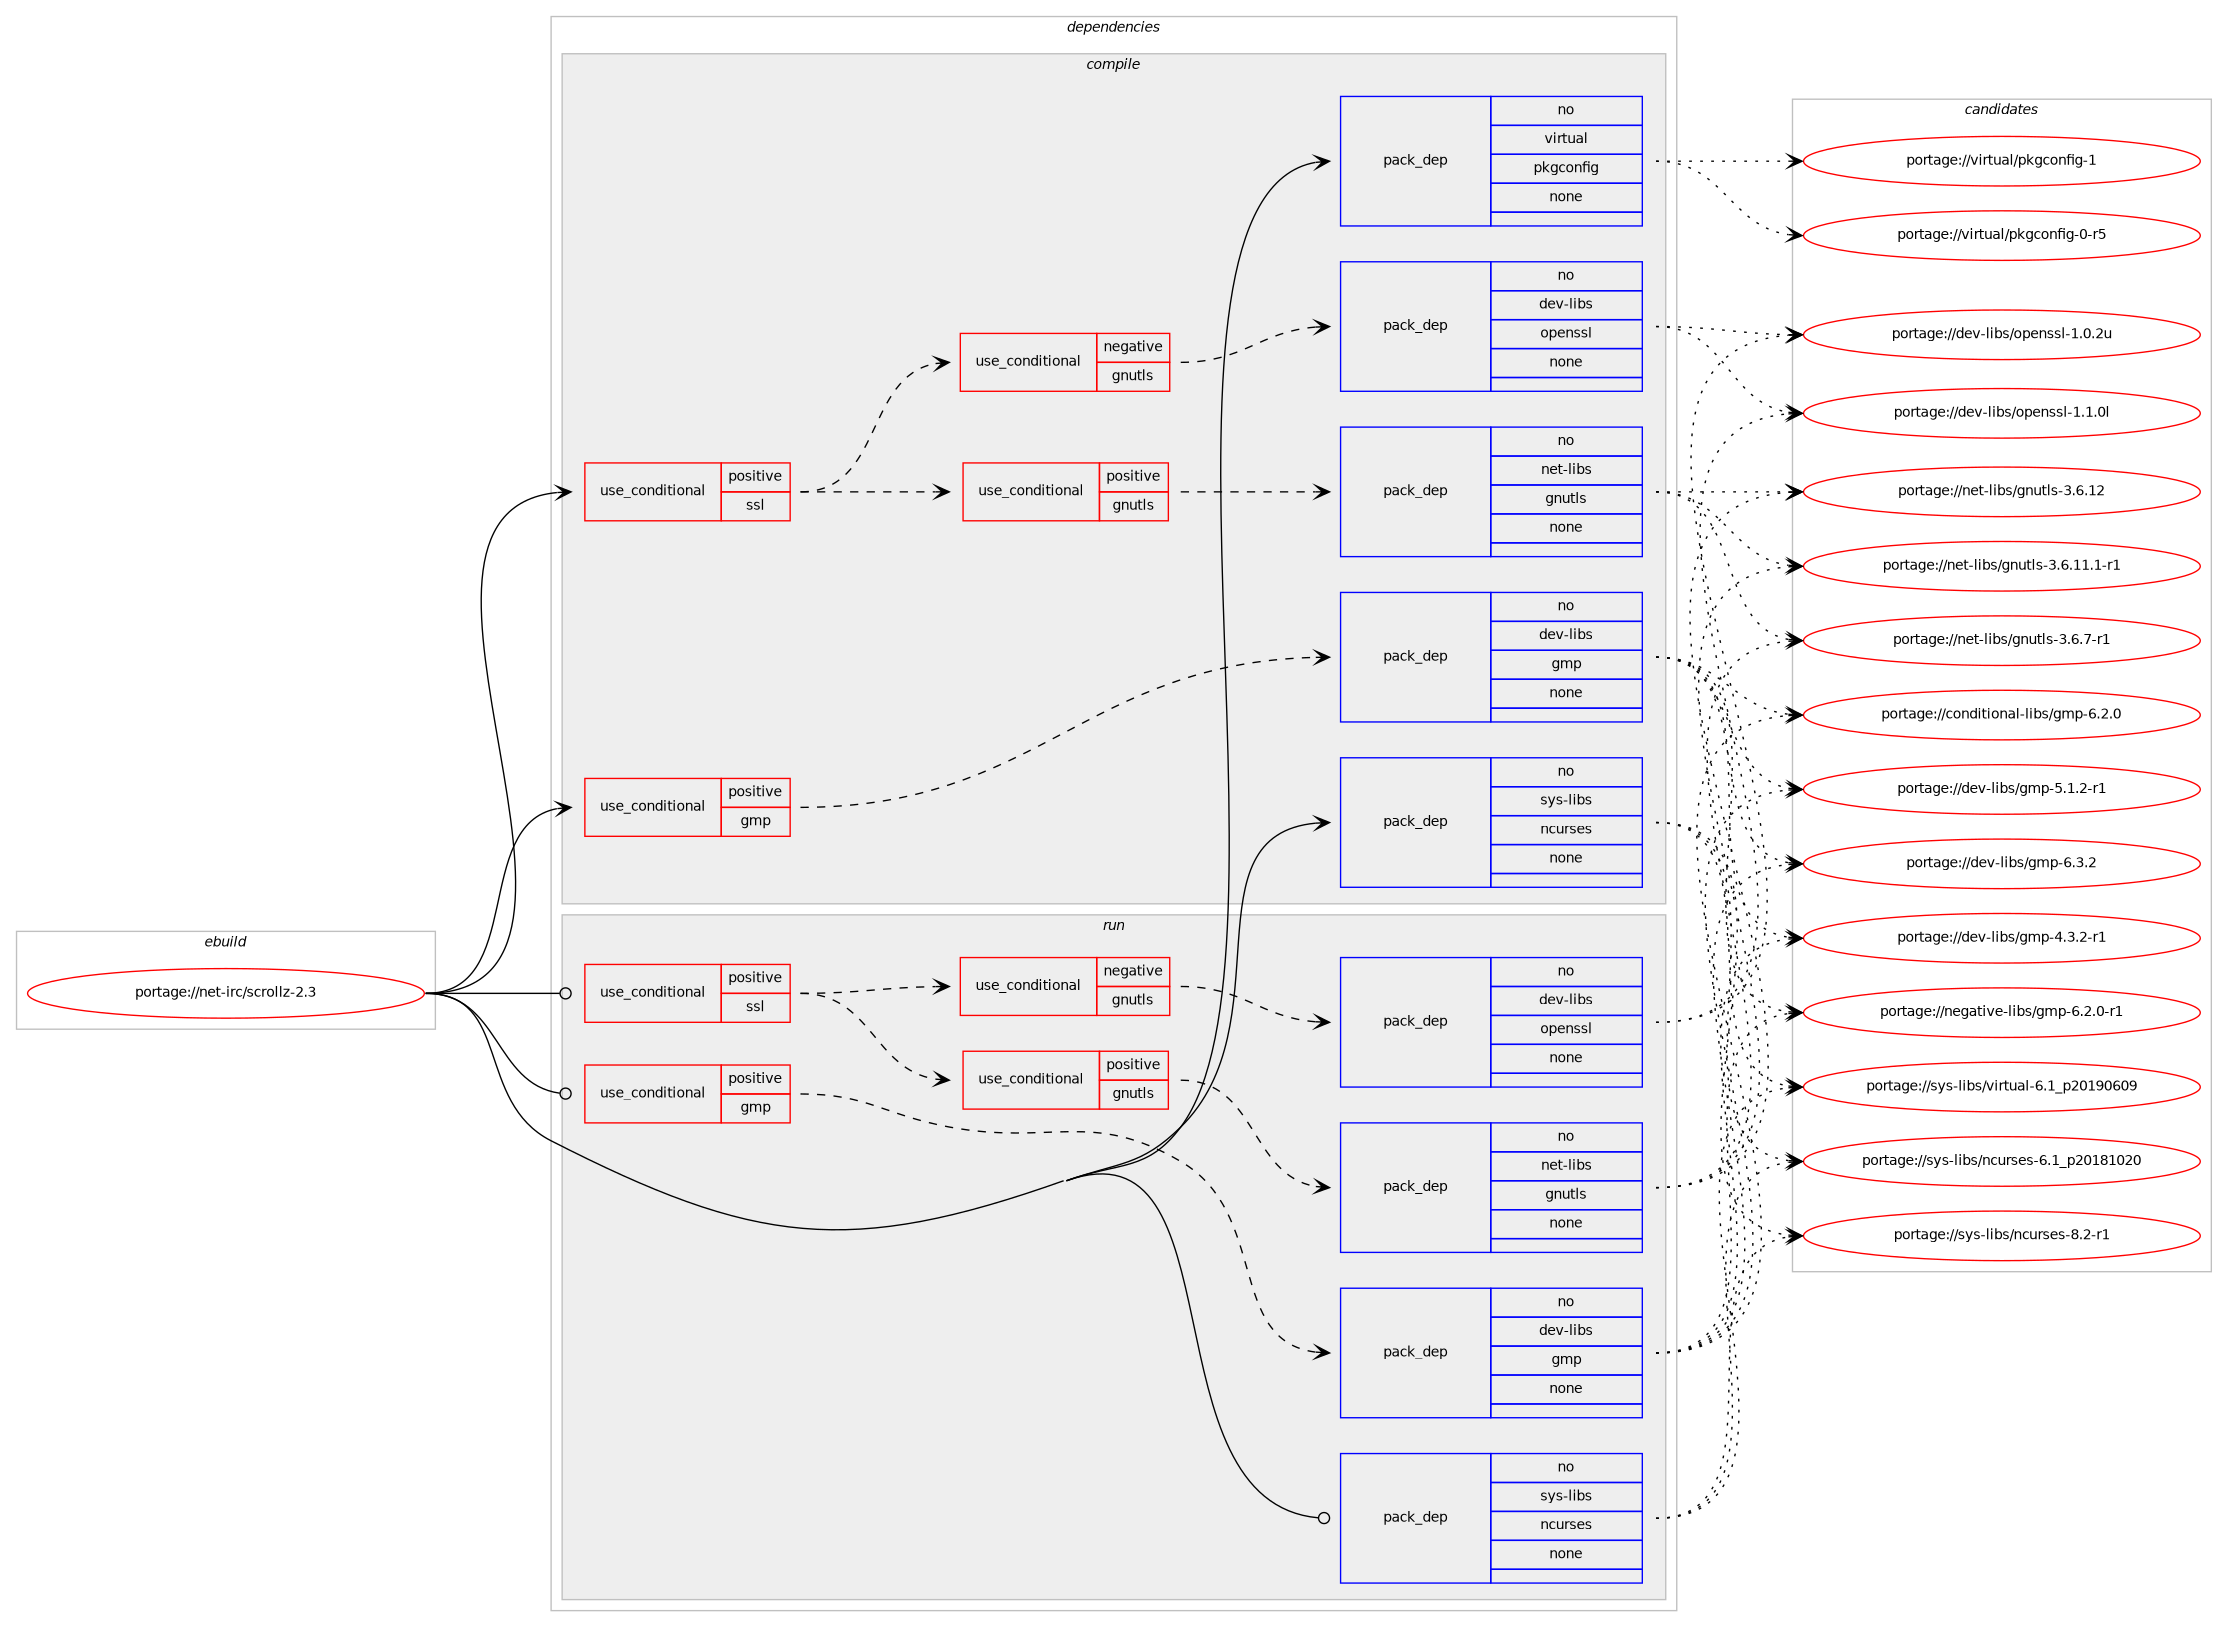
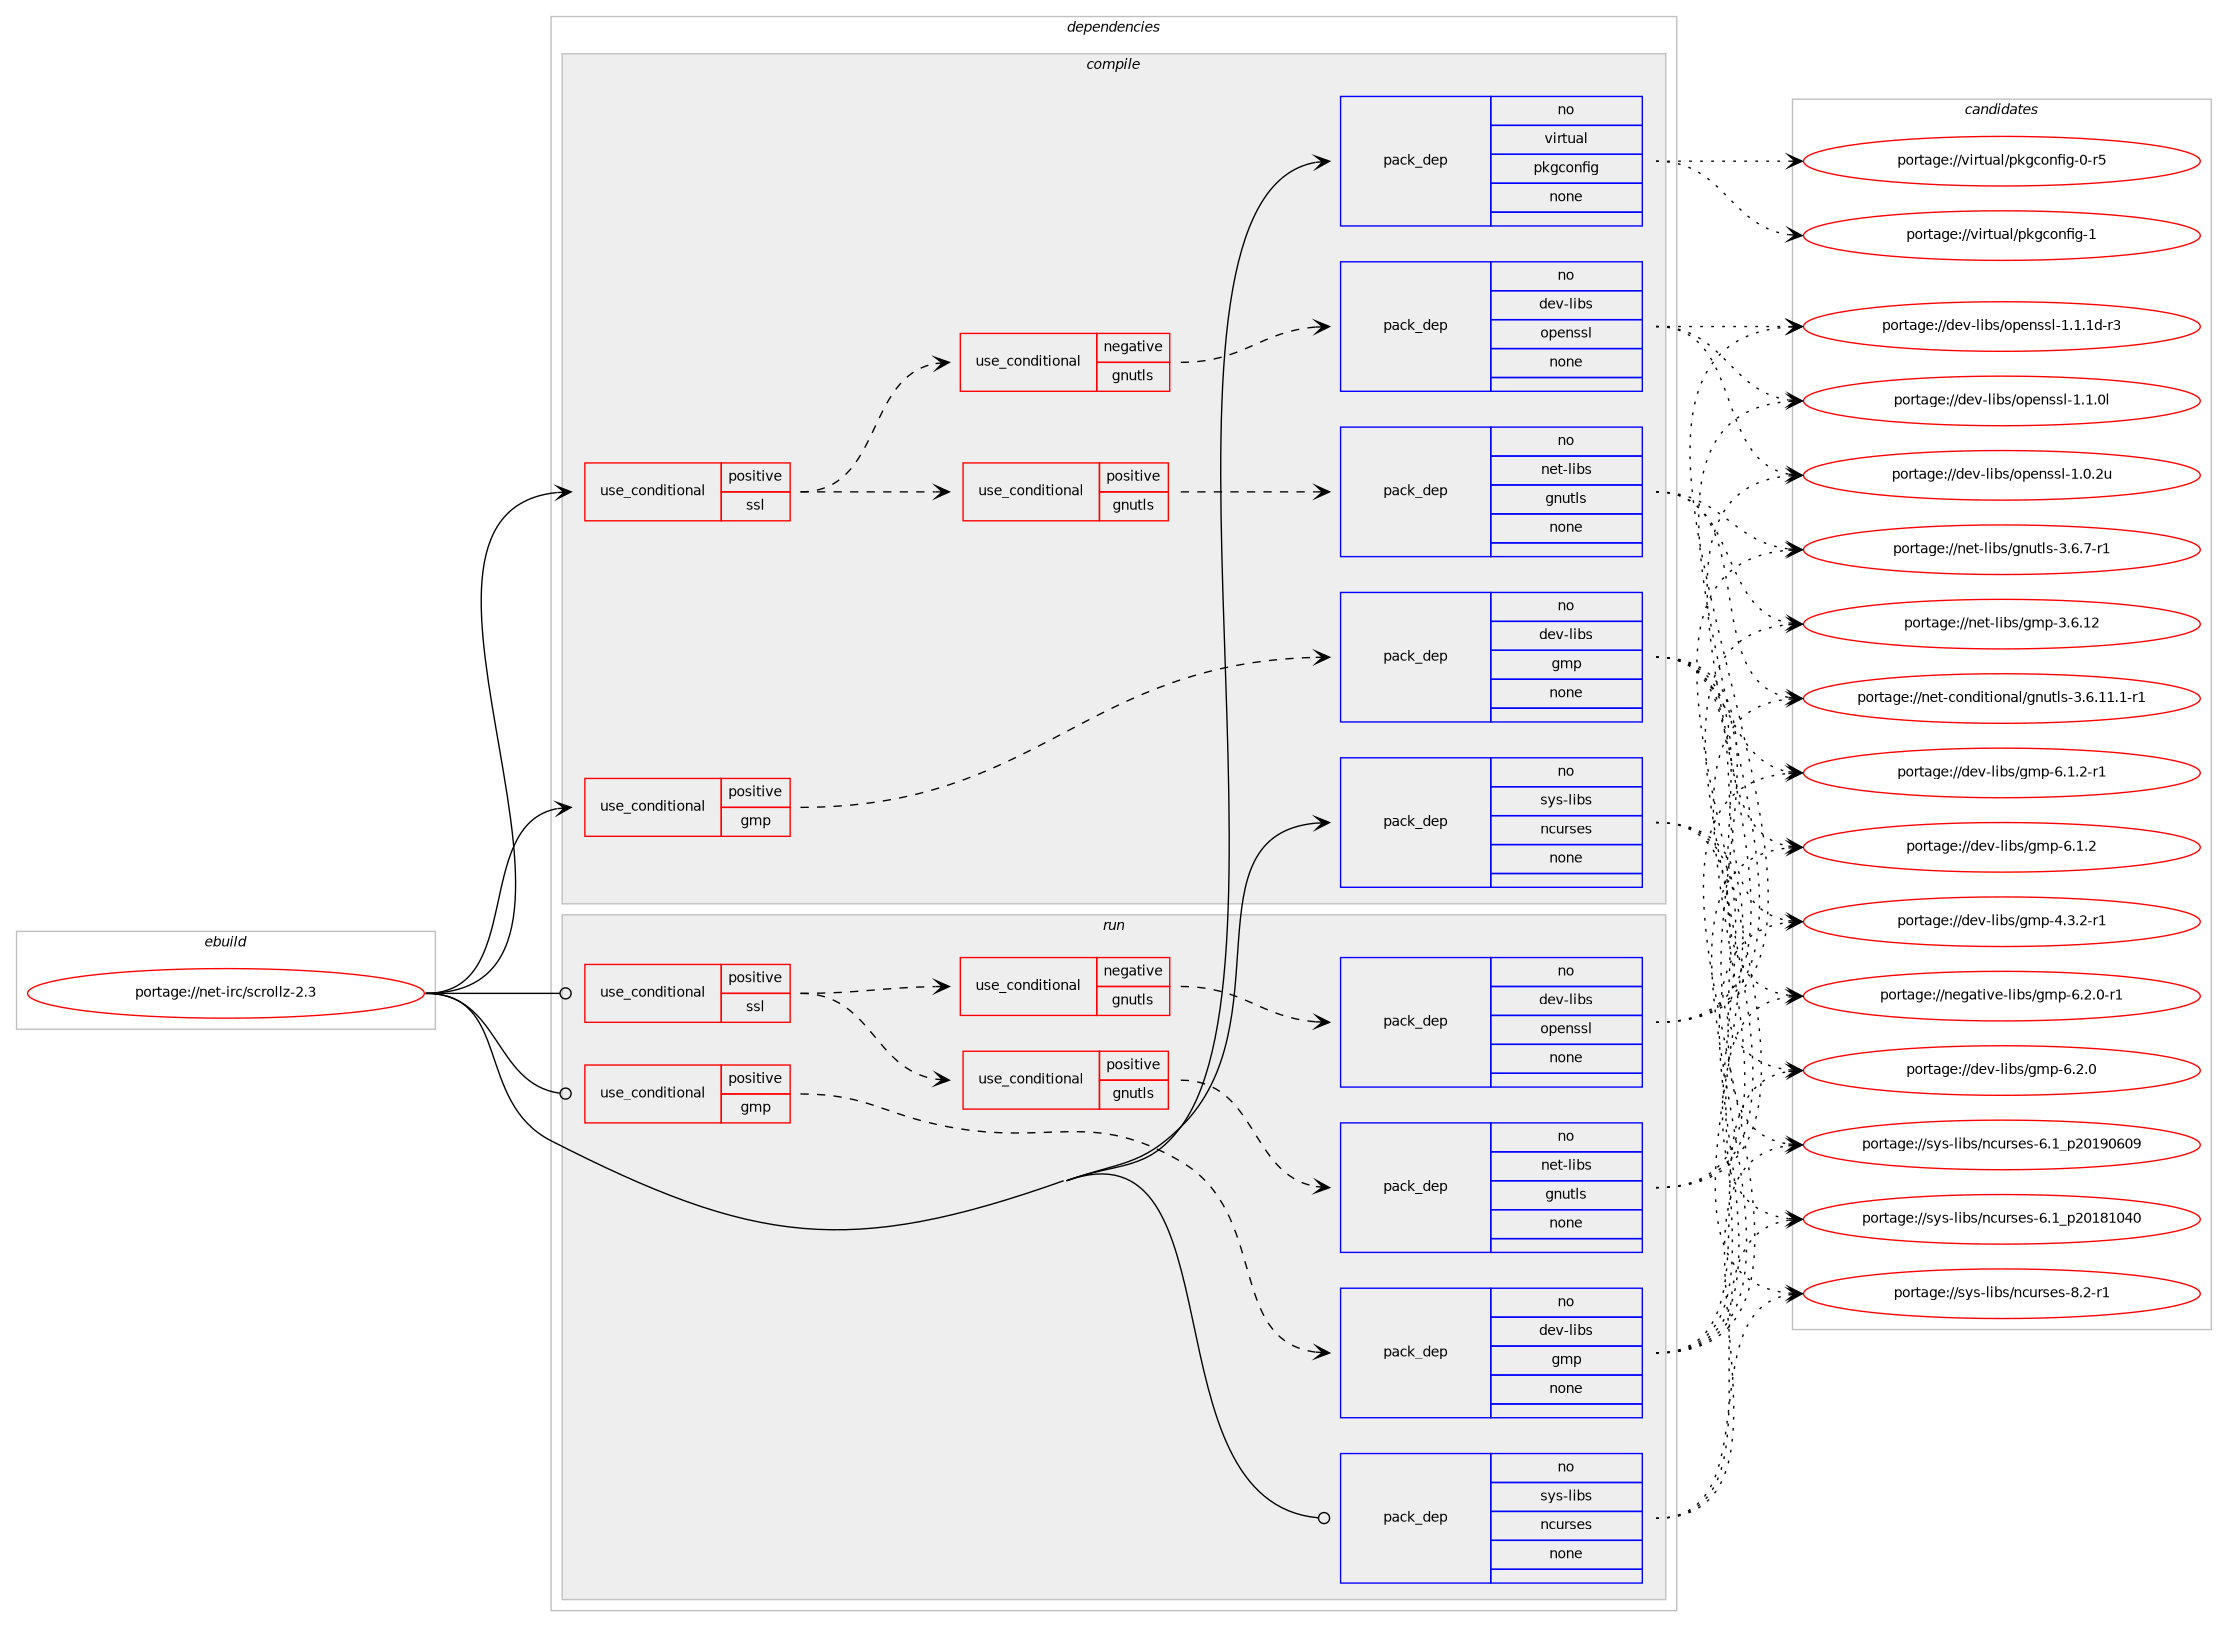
none -> (2002, 327)
(2002, 492) -> (2002, 624)
(2002, 566) -> (2002, 699)
(2002, 715) -> (2002, 1071)
(2002, 789) -> (2002, 773)
(2002, 864) -> (2002, 847)
(2002, 1087) -> (2002, 1145)
(2002, 1161) -> (2002, 1219)
